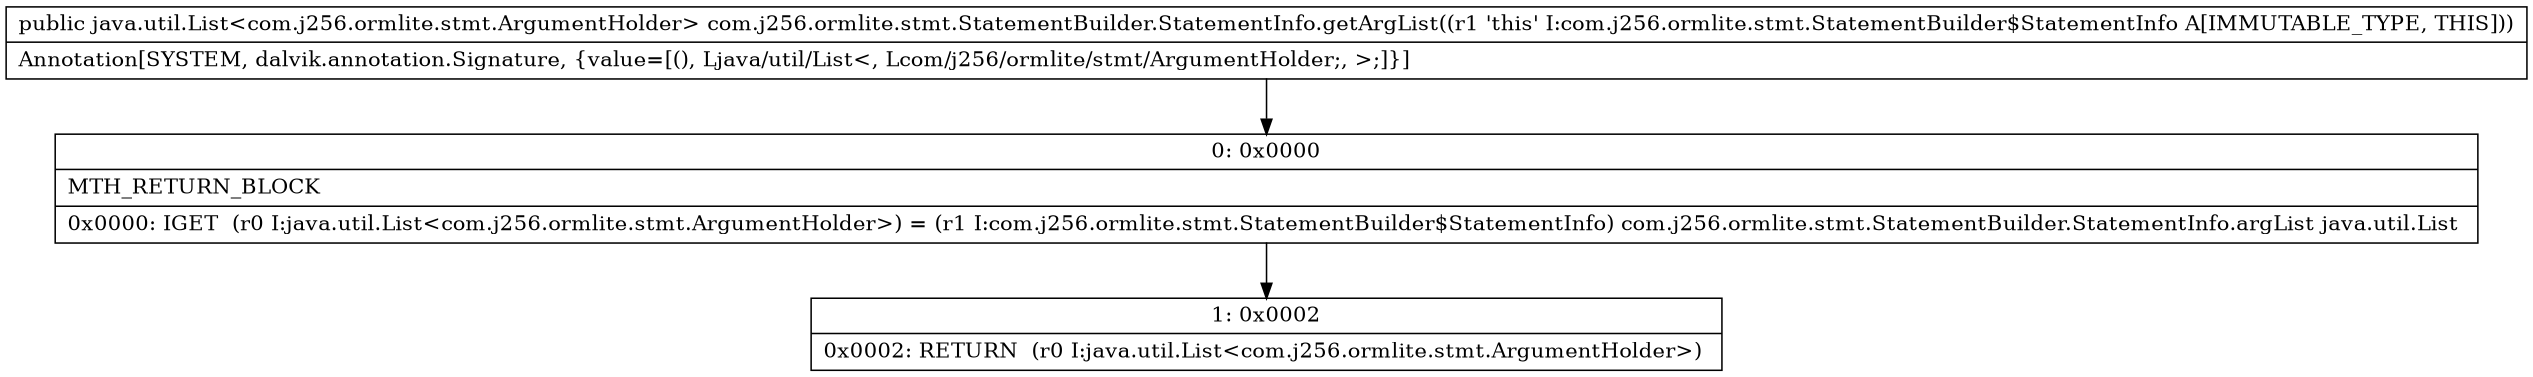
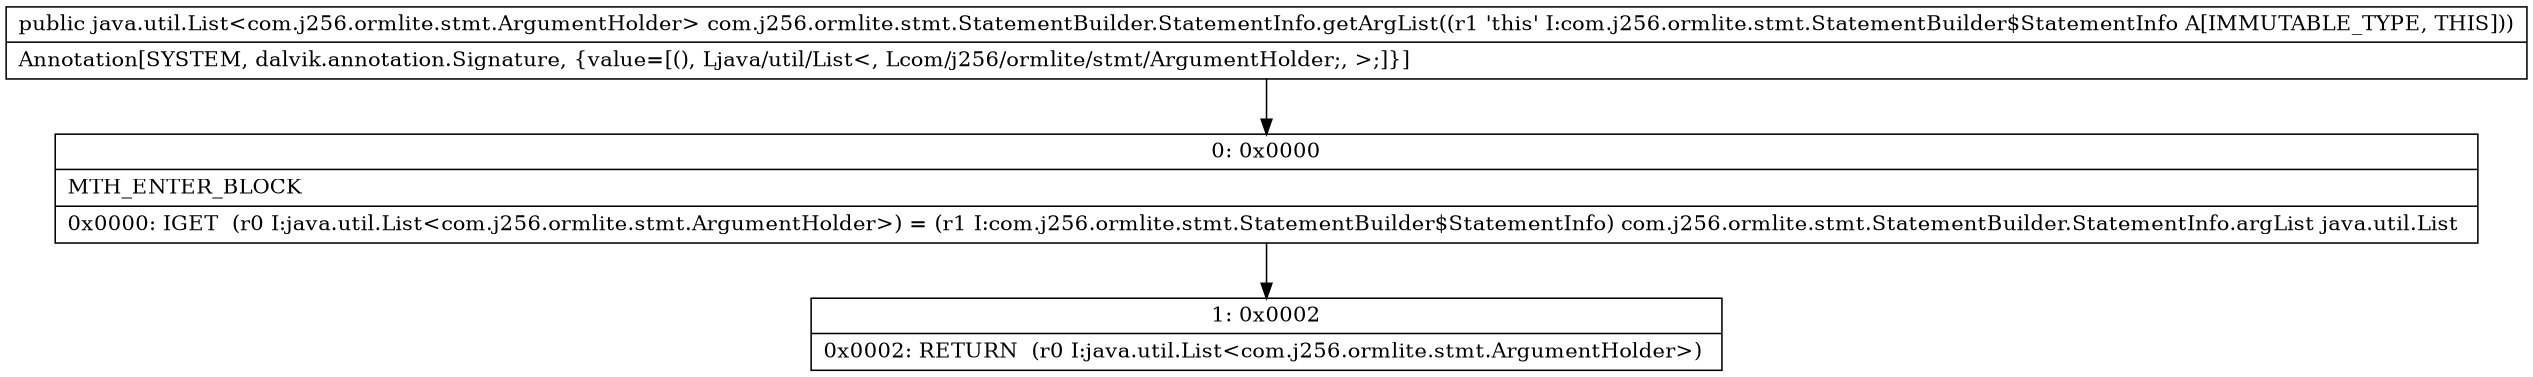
(195, 187) -> (186, 187)
